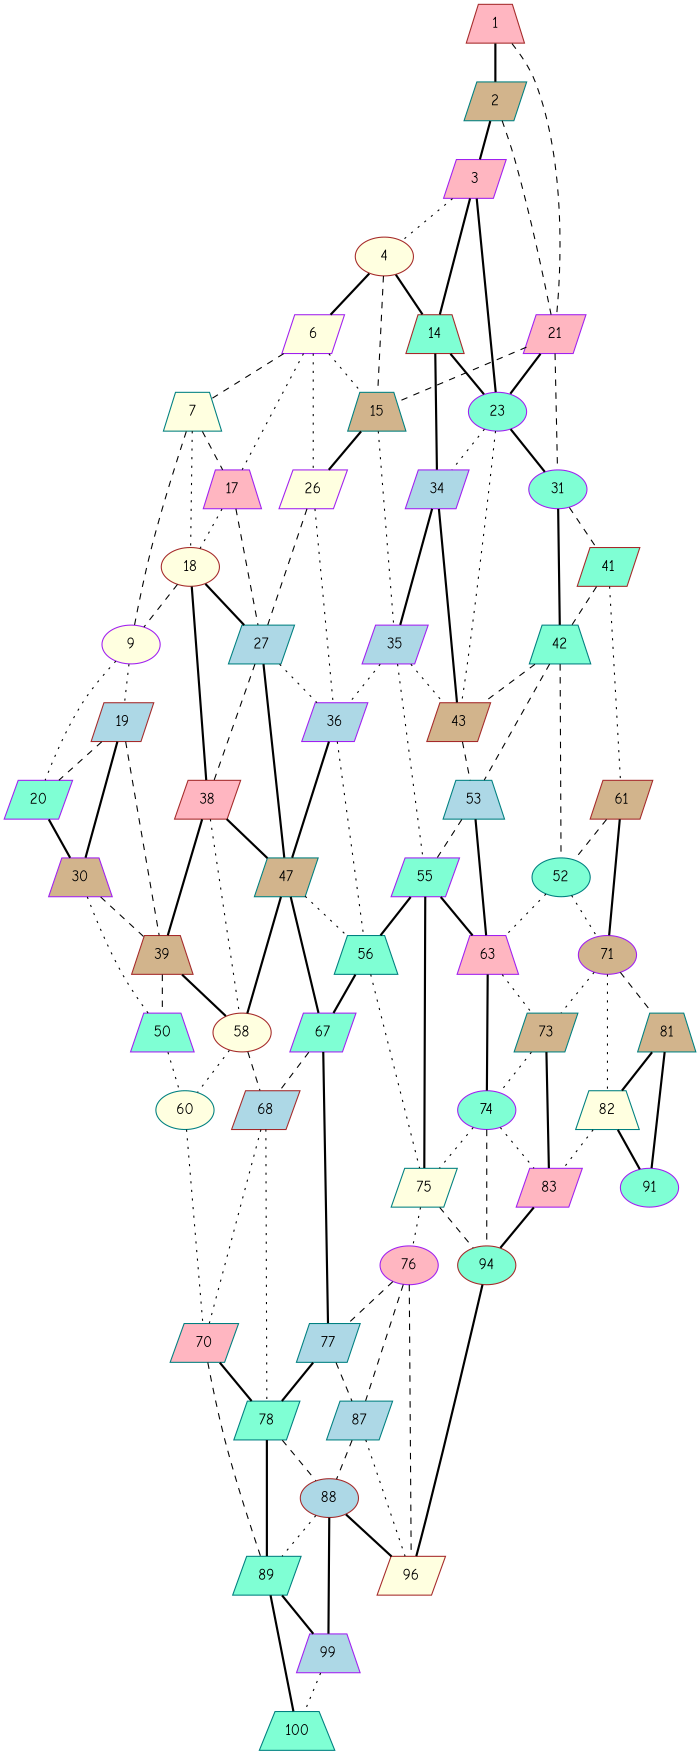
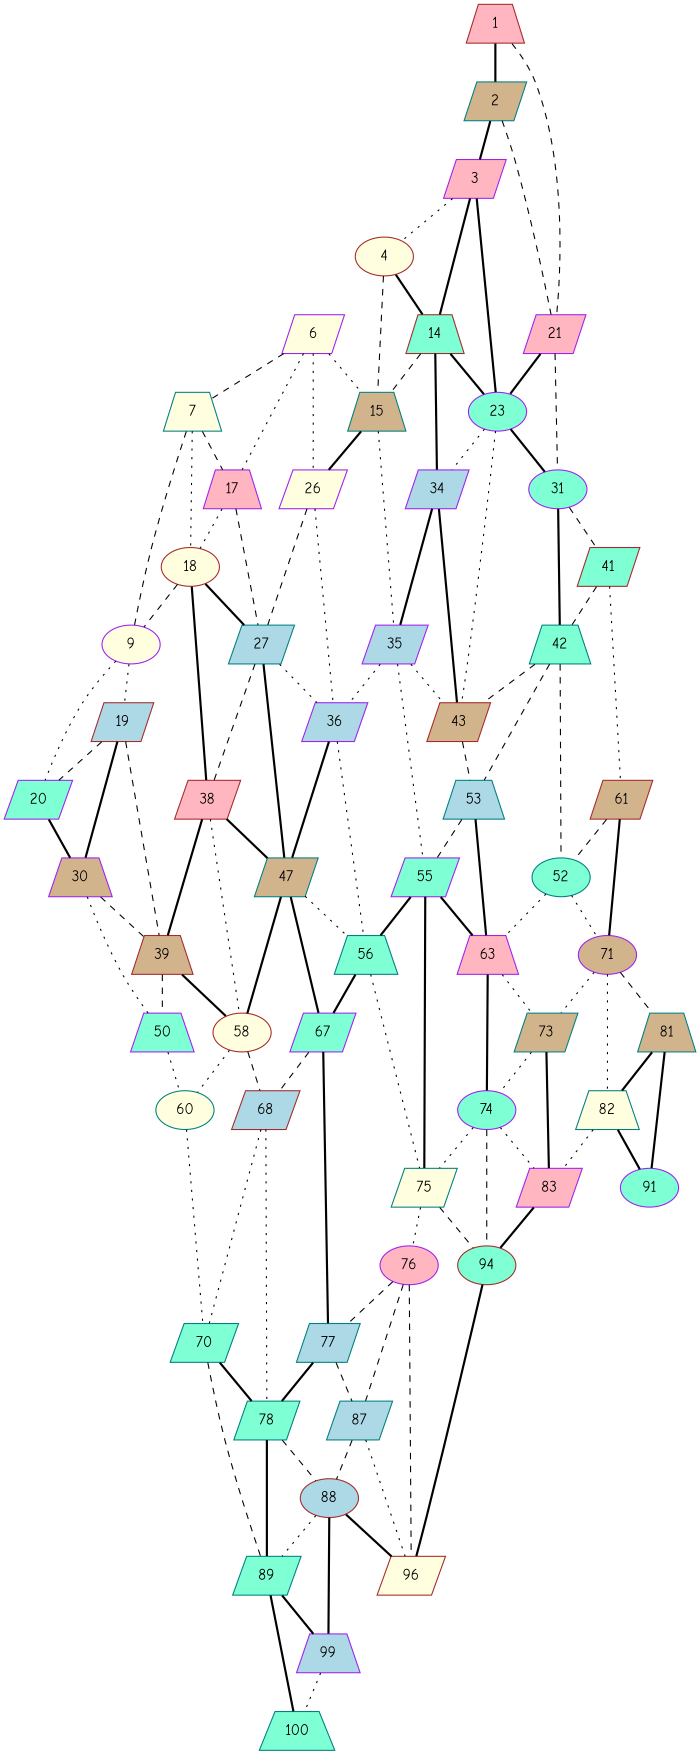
(350, 294) -> none
(459, 376) -> (406, 373)
(204, 1343) -> (204, 1343)
